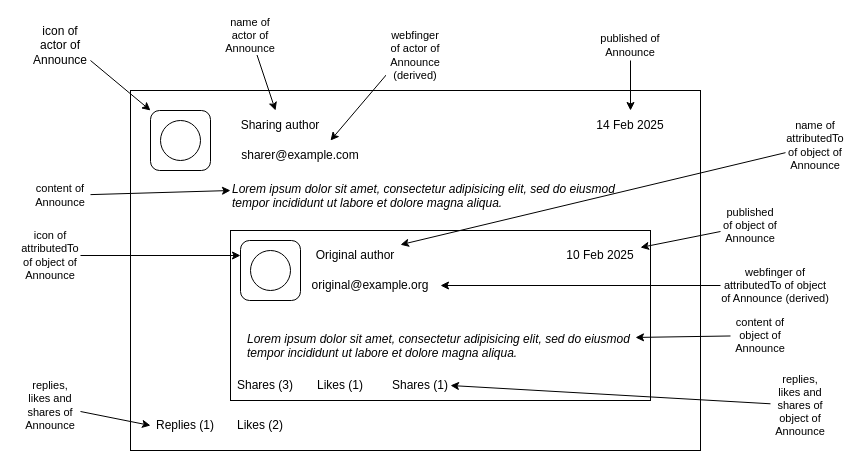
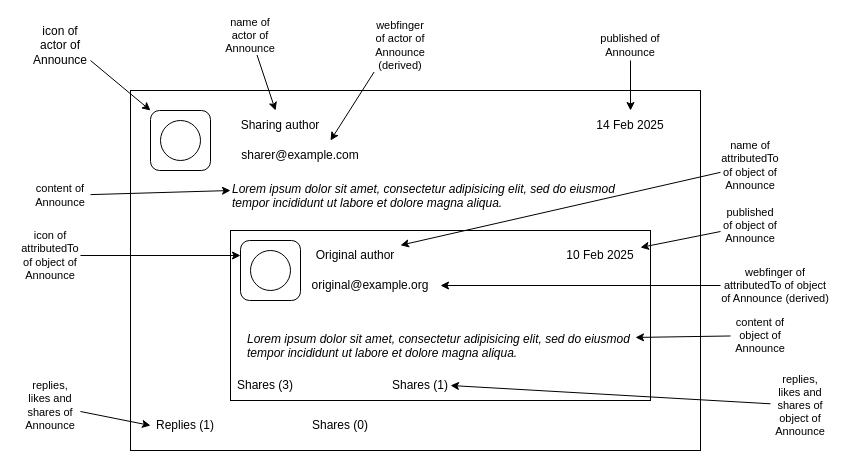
(416, 56) -> (401, 46)
(816, 146) -> (751, 166)
(341, 386) -> none
(261, 426) -> none
none -> (341, 426)
